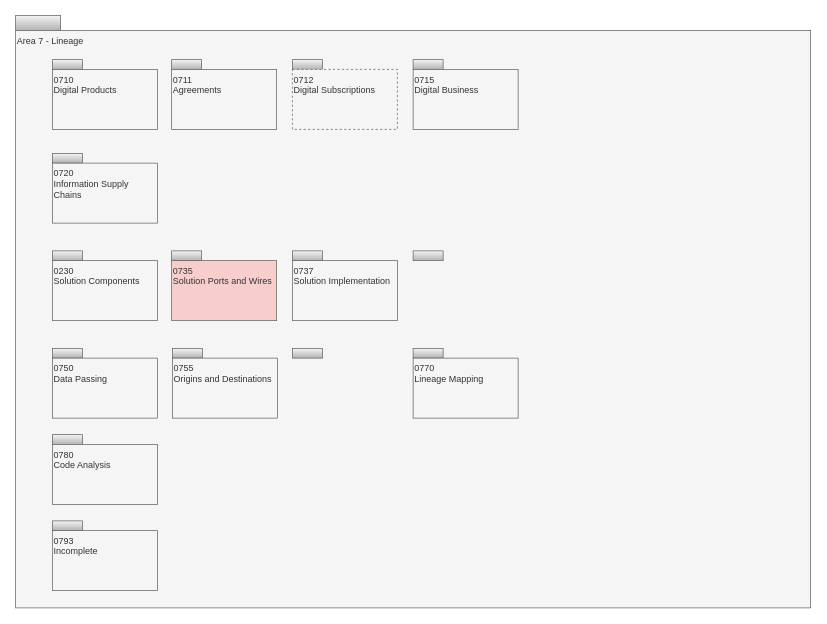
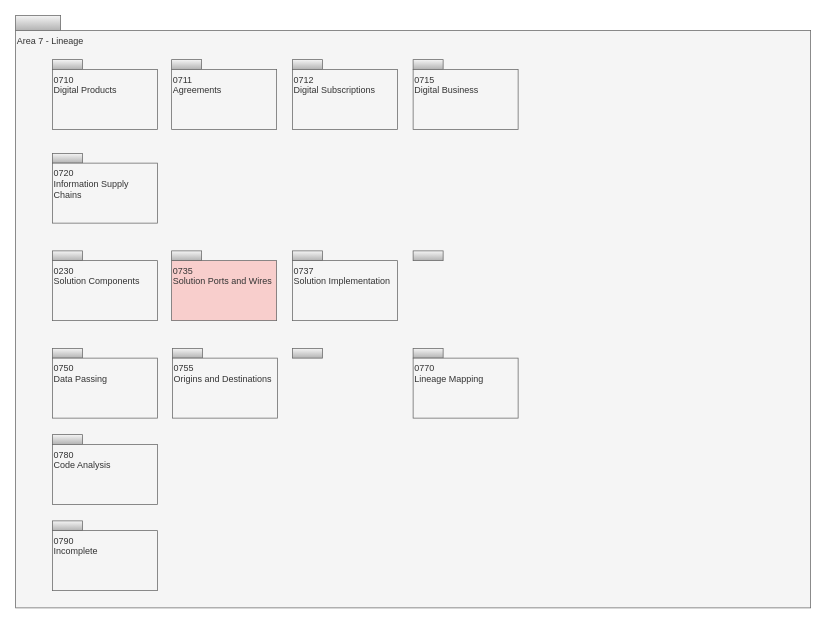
(345, 99) -> (345, 99)
(78, 547) -> (78, 547)
